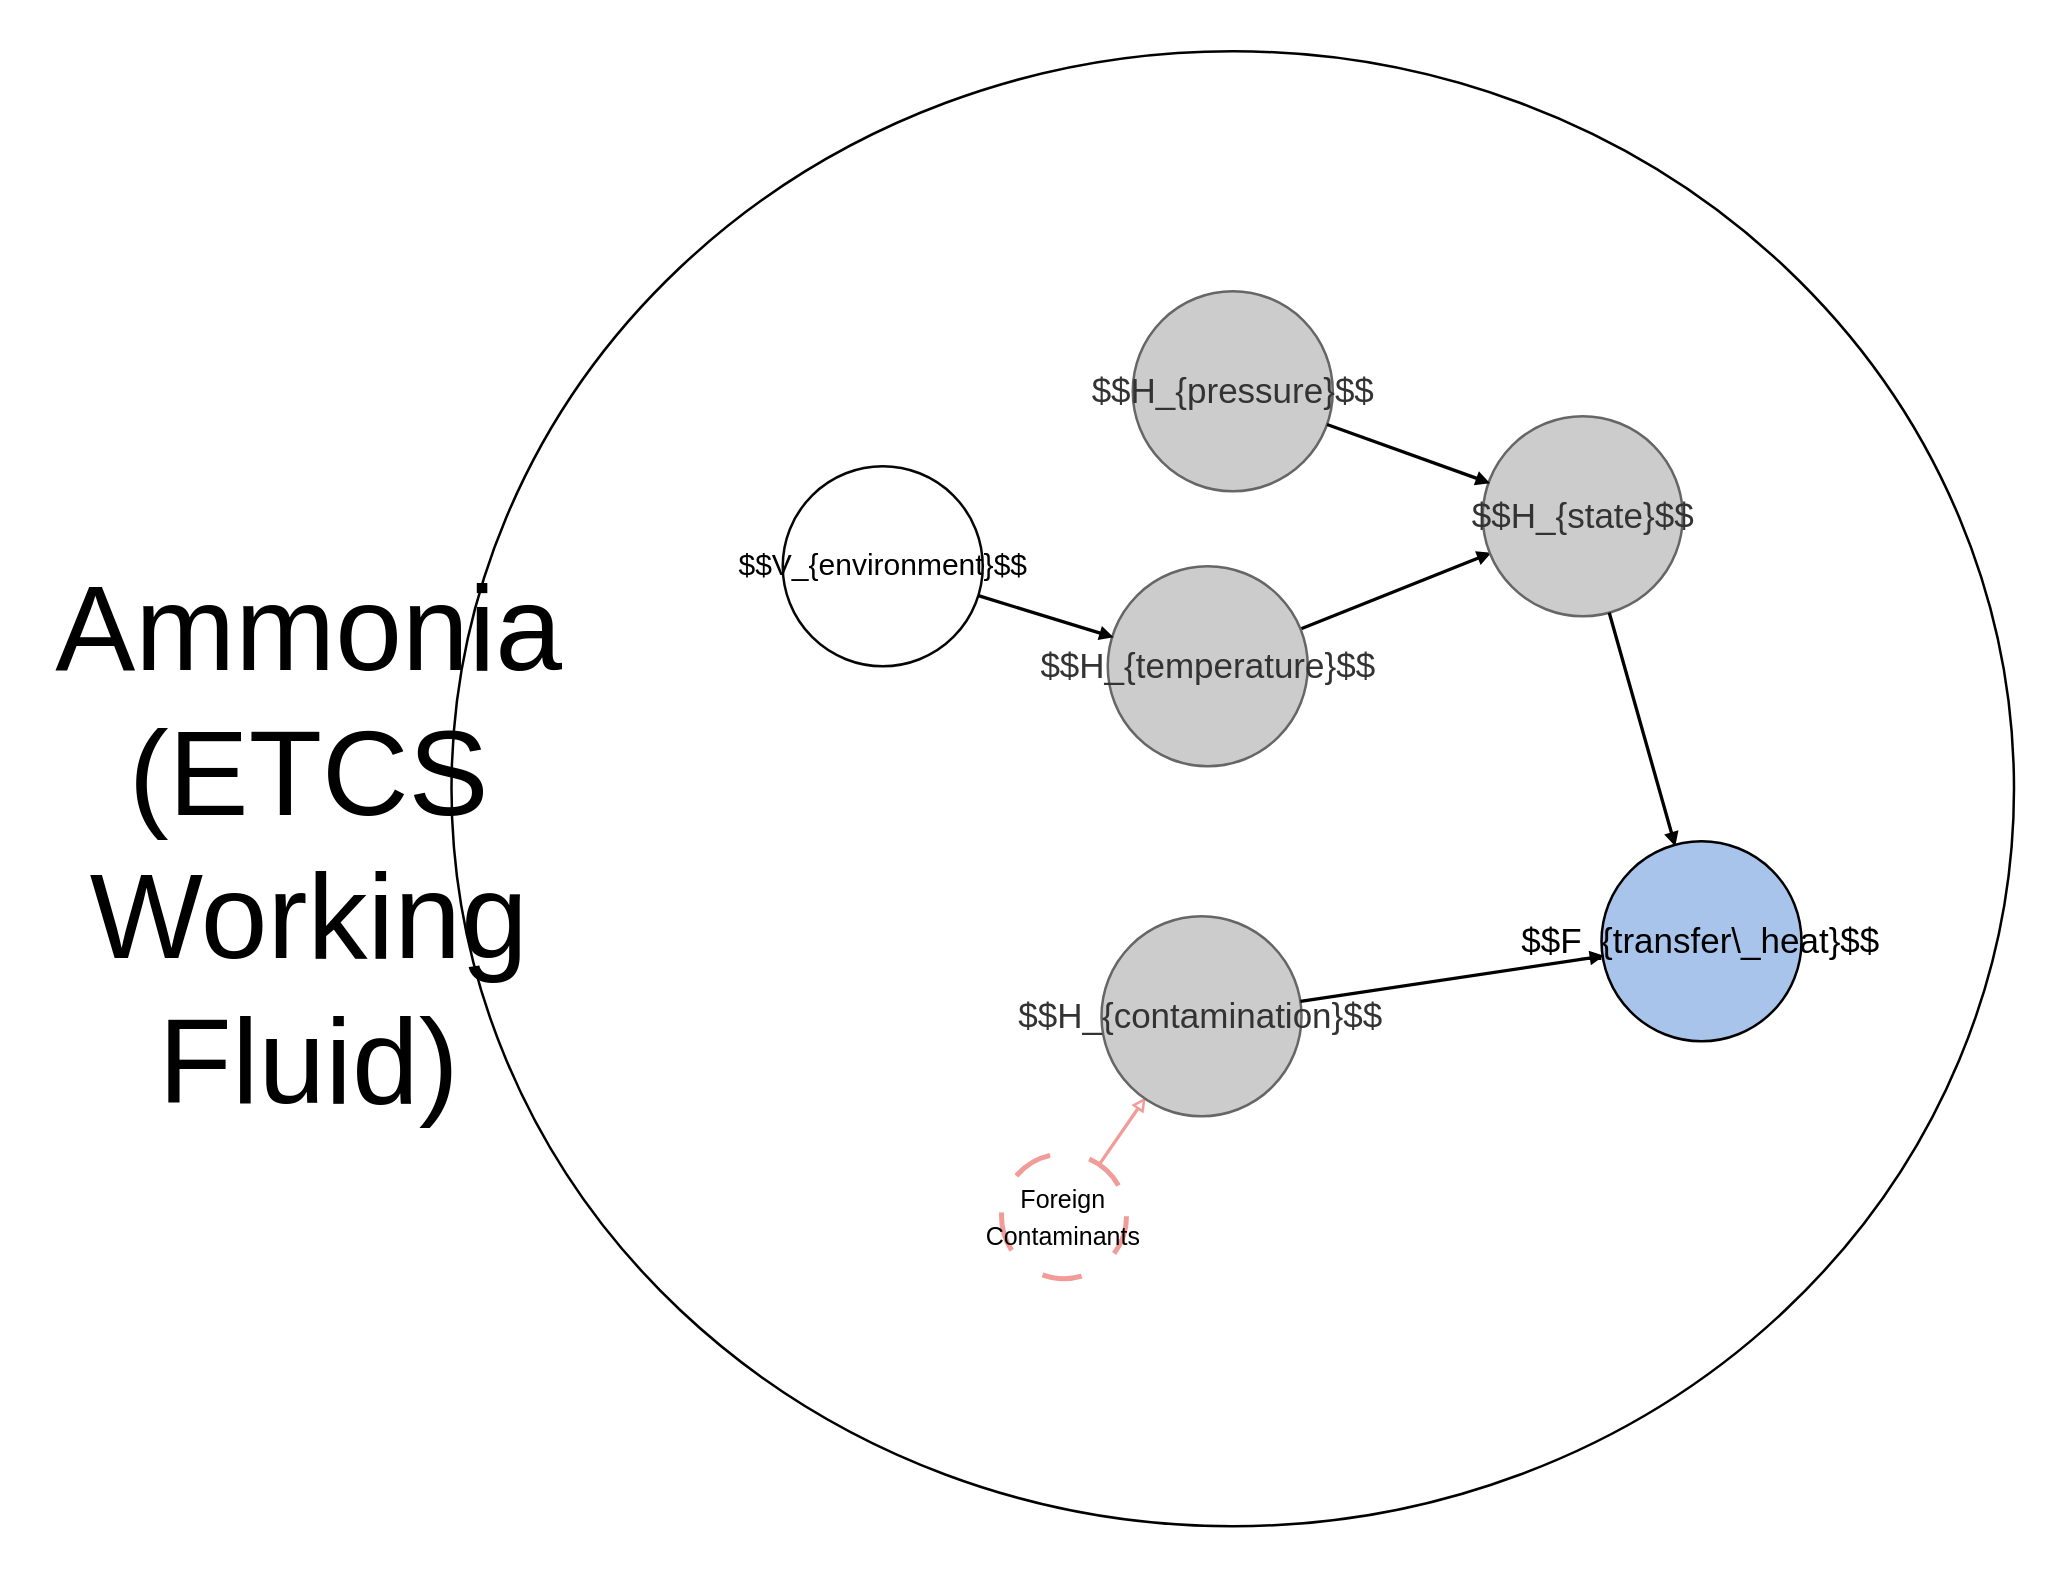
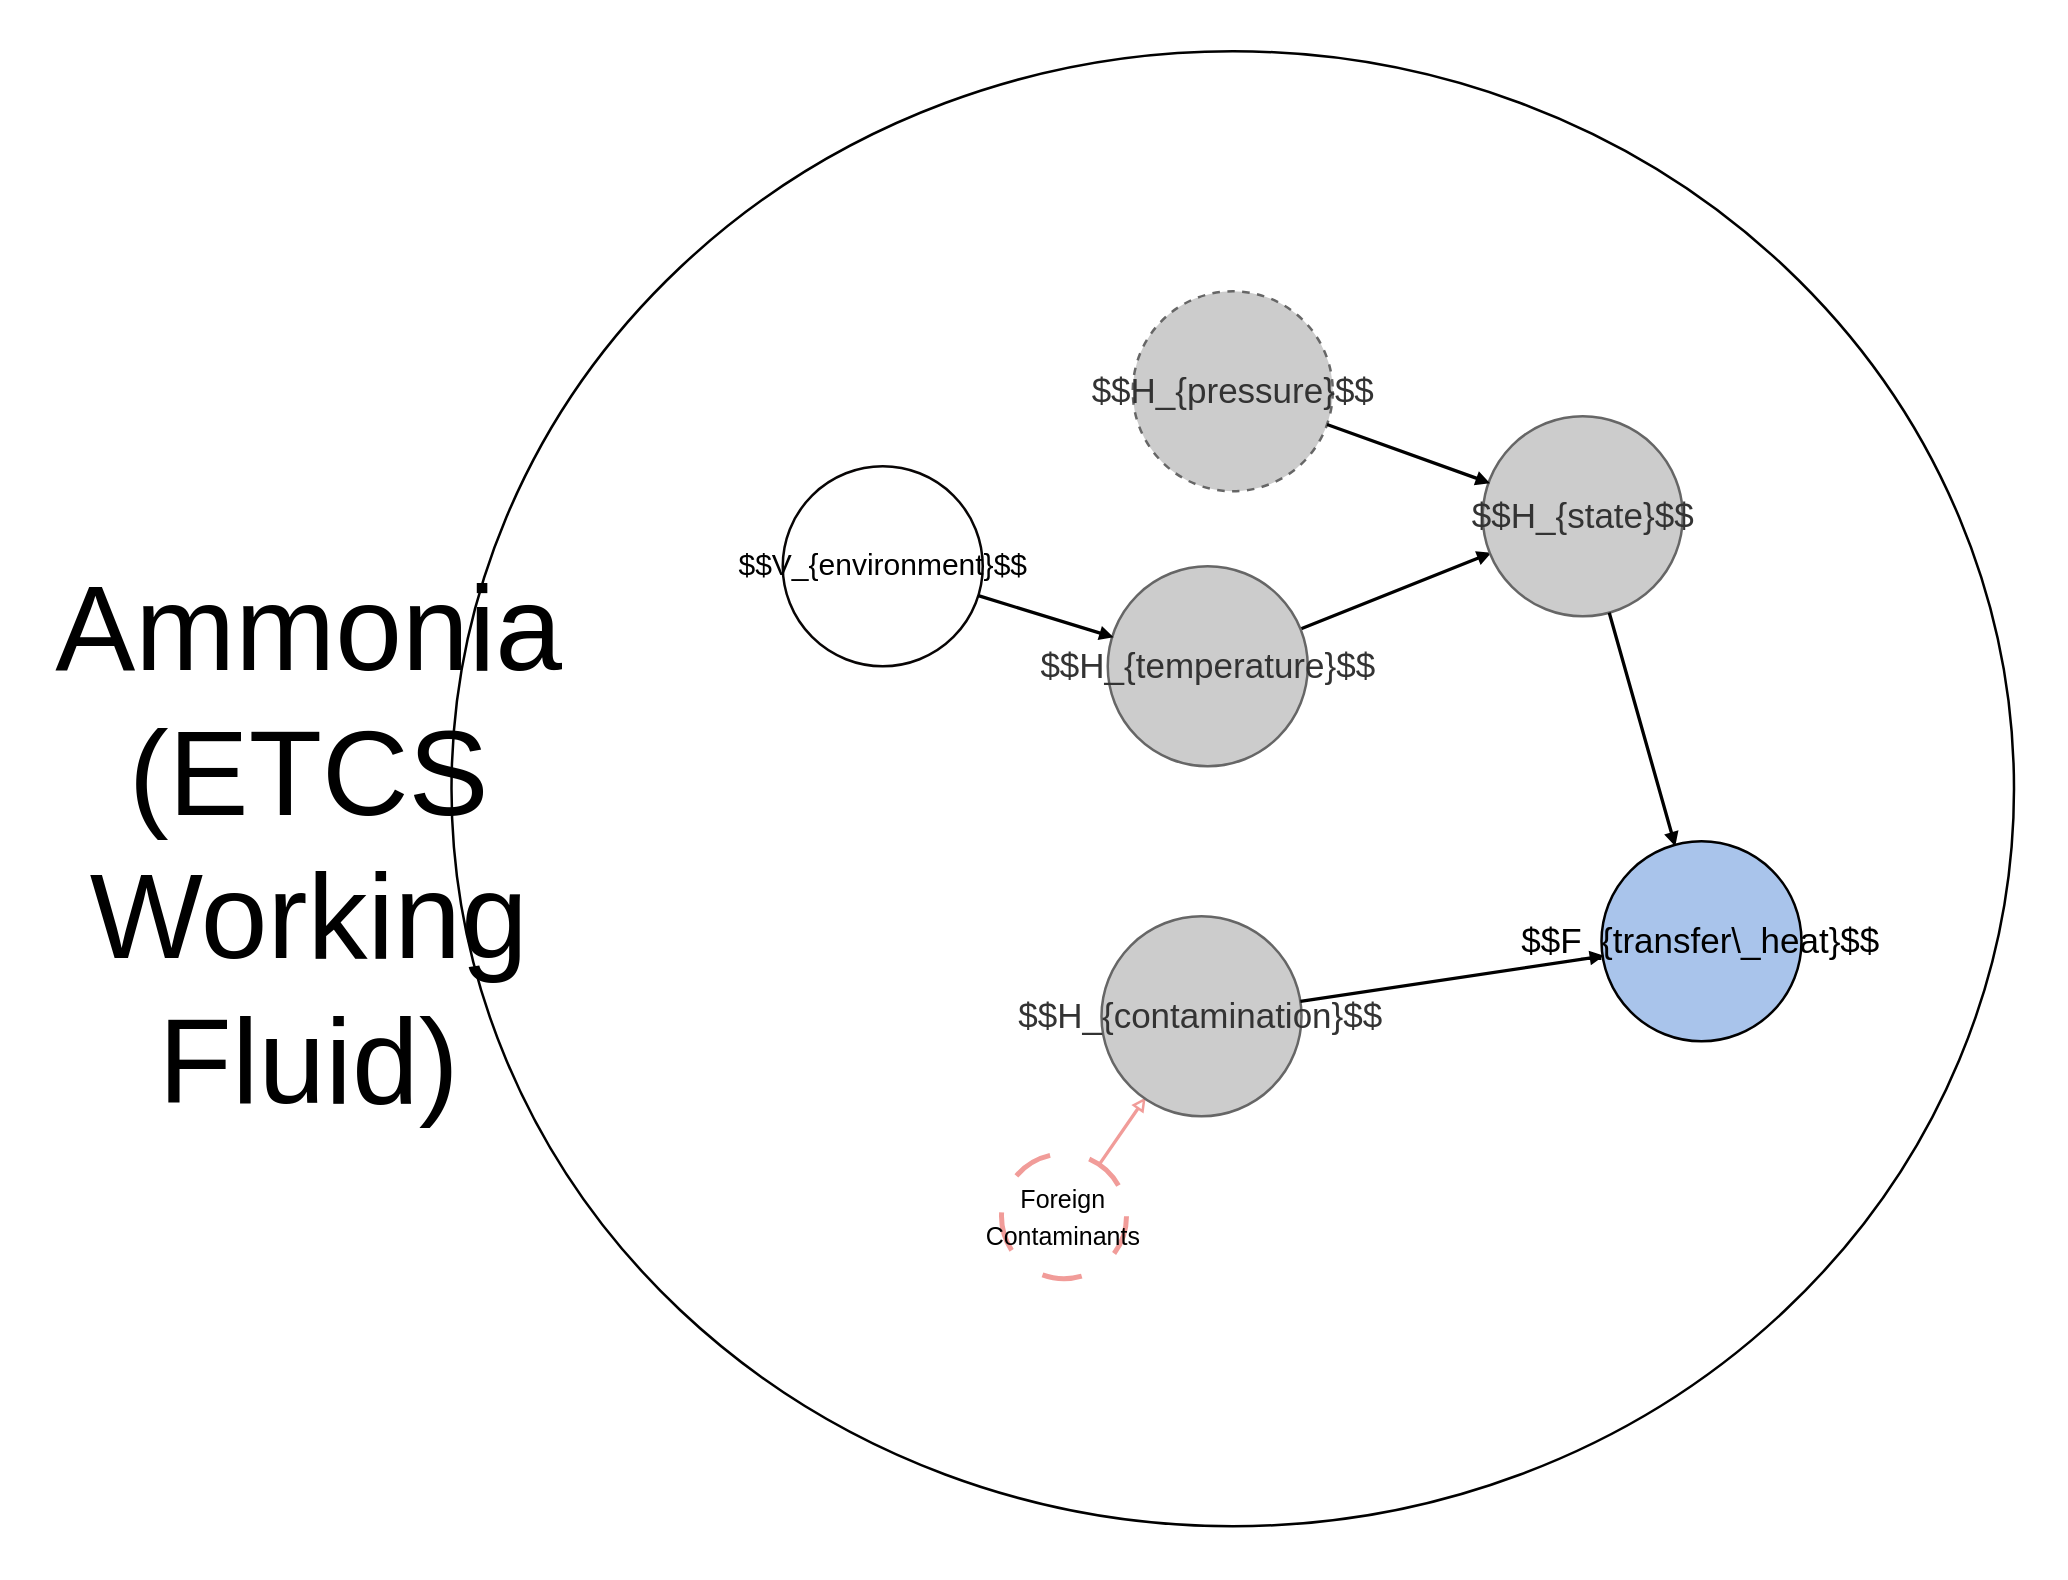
(1233, 391) -> (1233, 391)
